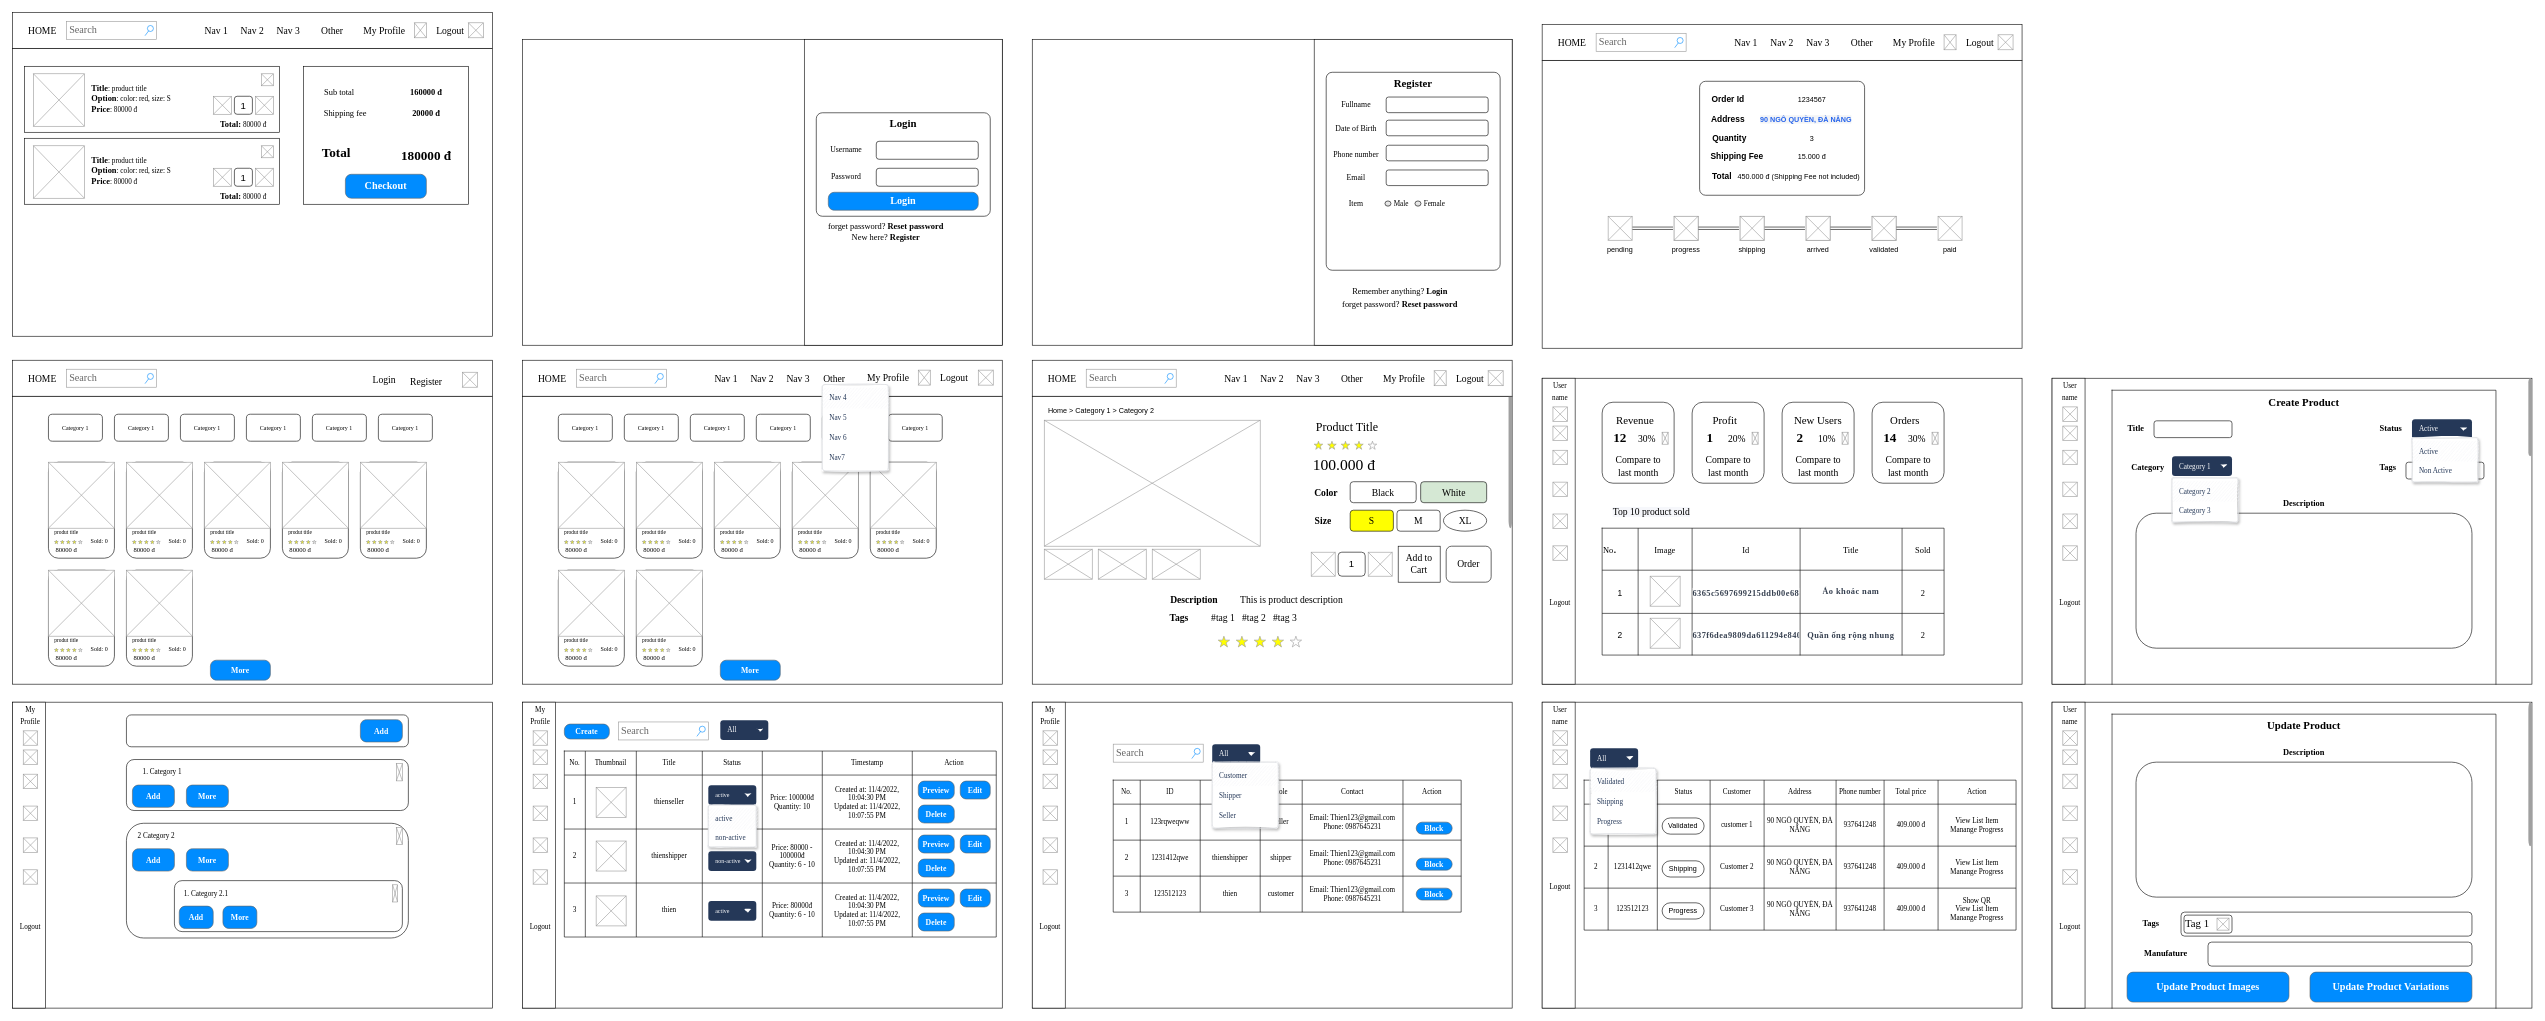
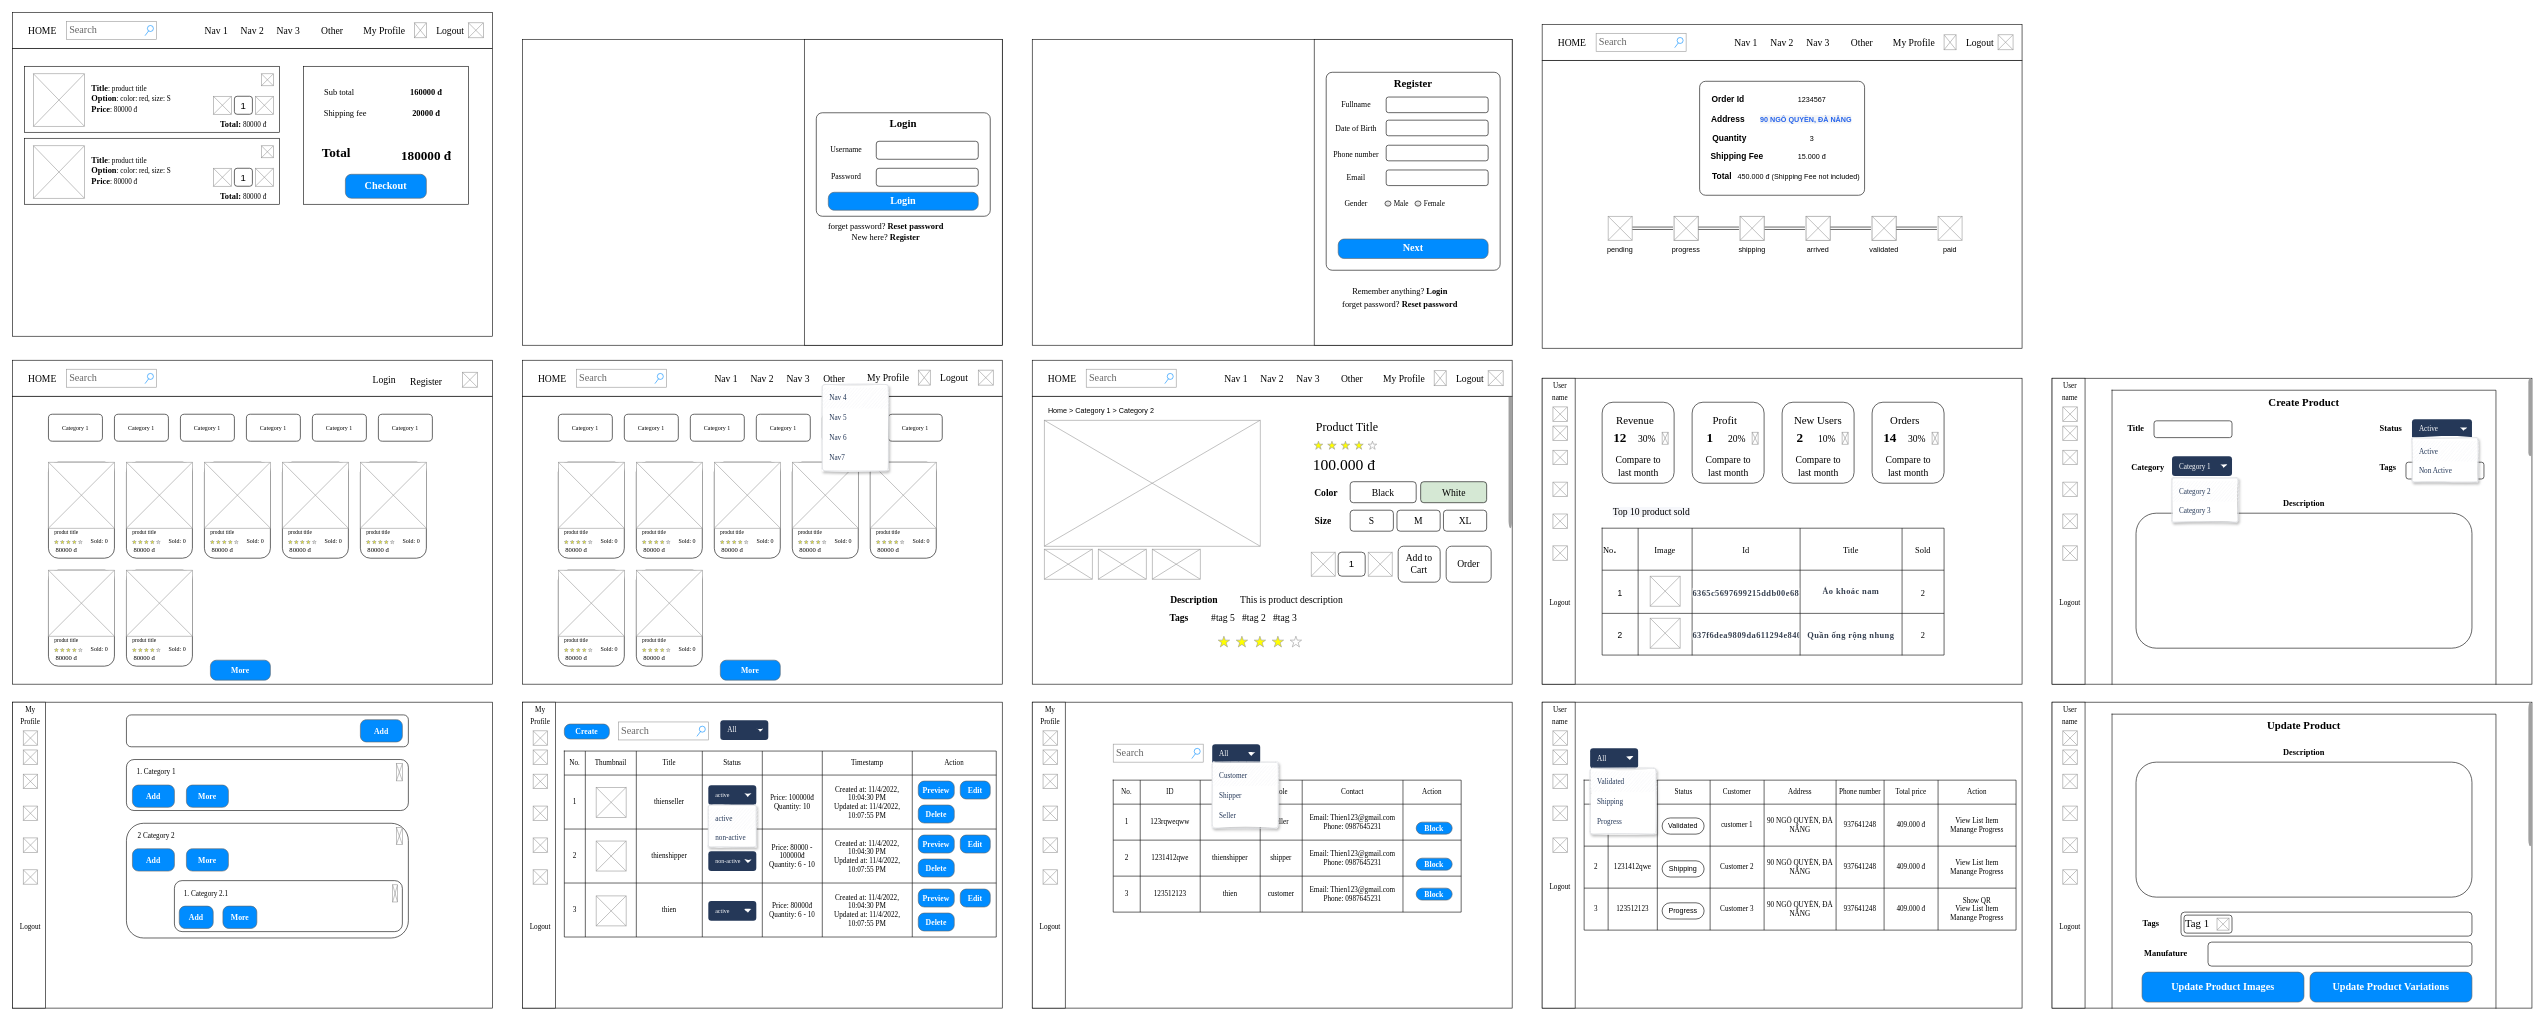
(1356, 204) -> (1356, 204)
none -> (1413, 249)
(1372, 521) -> (1372, 521)
(1465, 521) -> (1465, 521)
(1419, 564) -> (1419, 564)
(1254, 618) -> (1254, 618)
(162, 772) -> (156, 772)
(2208, 987) -> (2223, 987)
